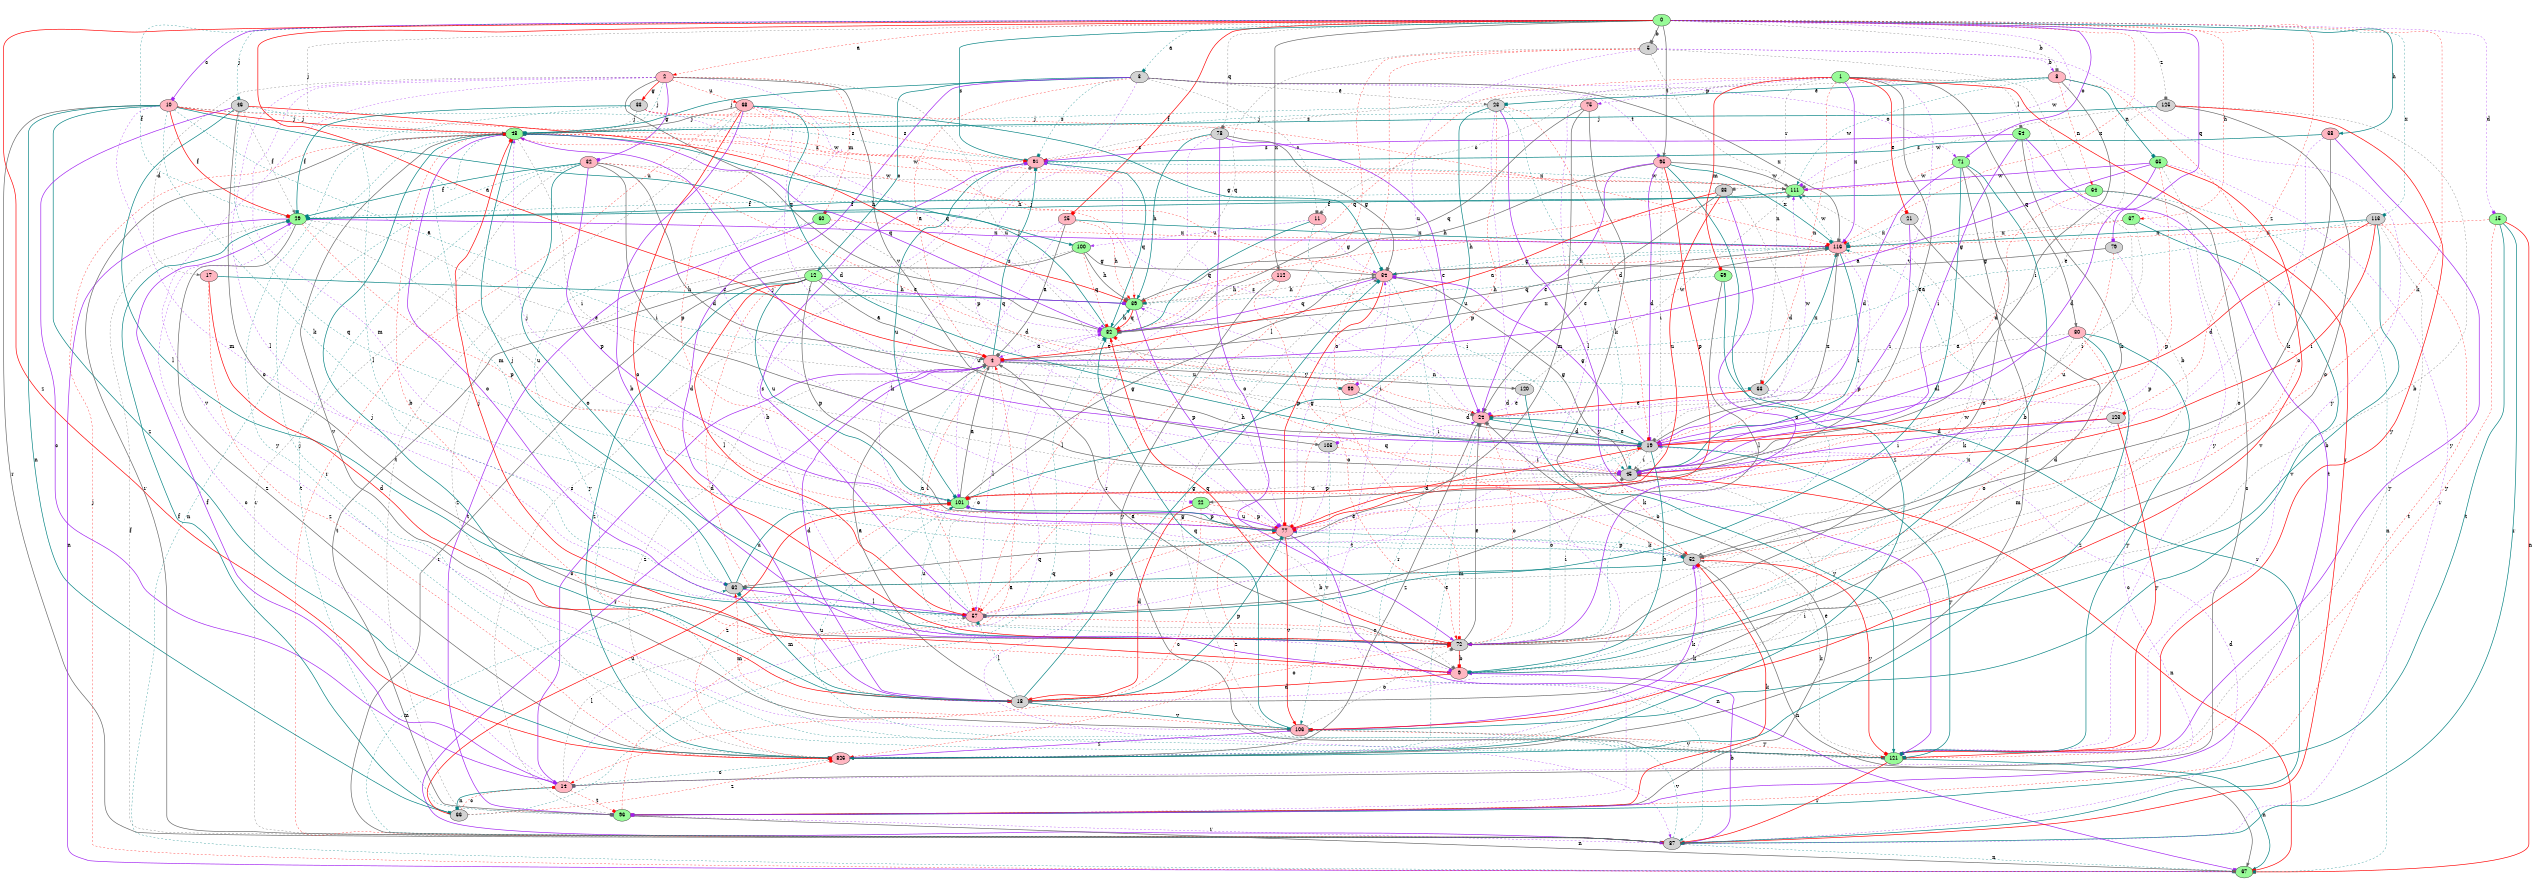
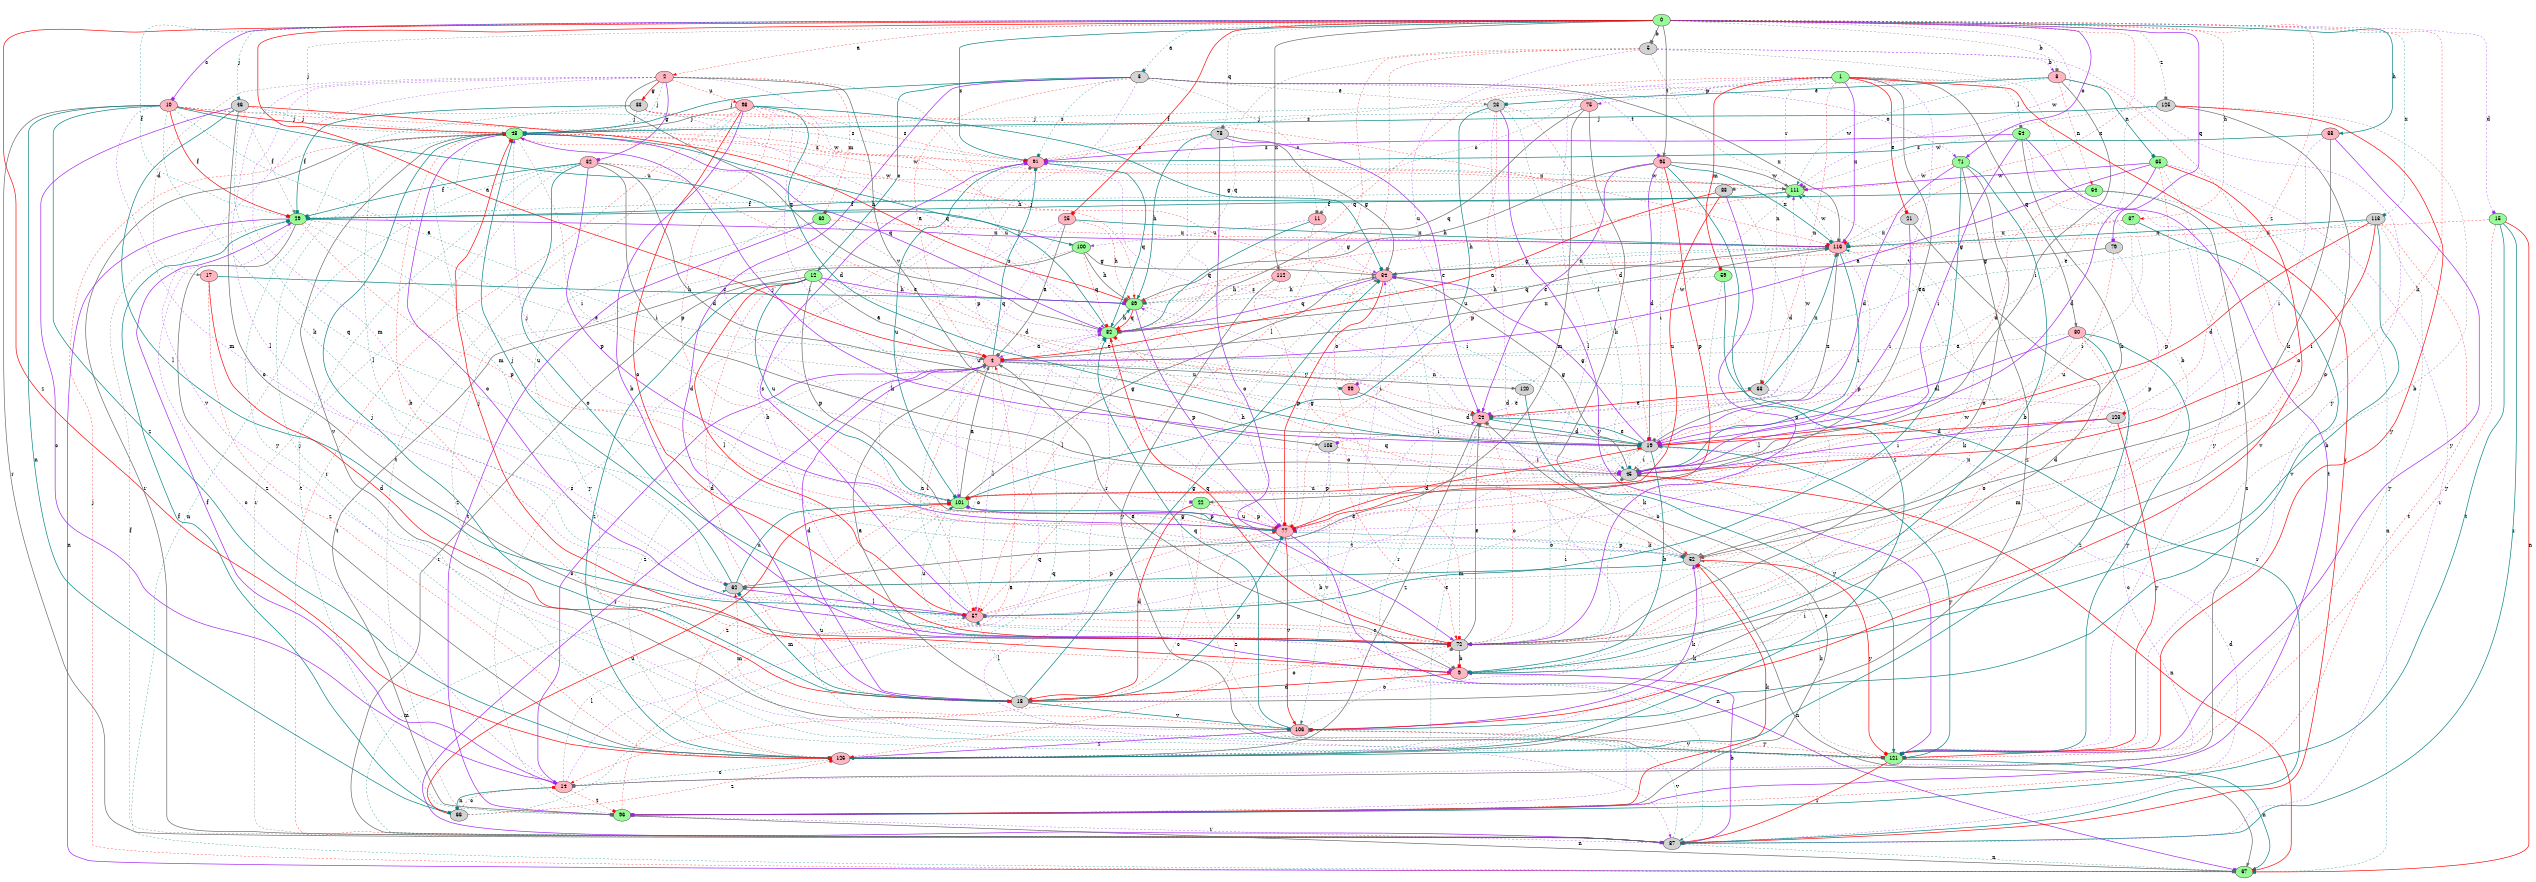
(744, 105) -> (744, 105)
(1586, 297) -> none
(1501, 543) -> (1501, 543)
(841, 758) -> (841, 758)
